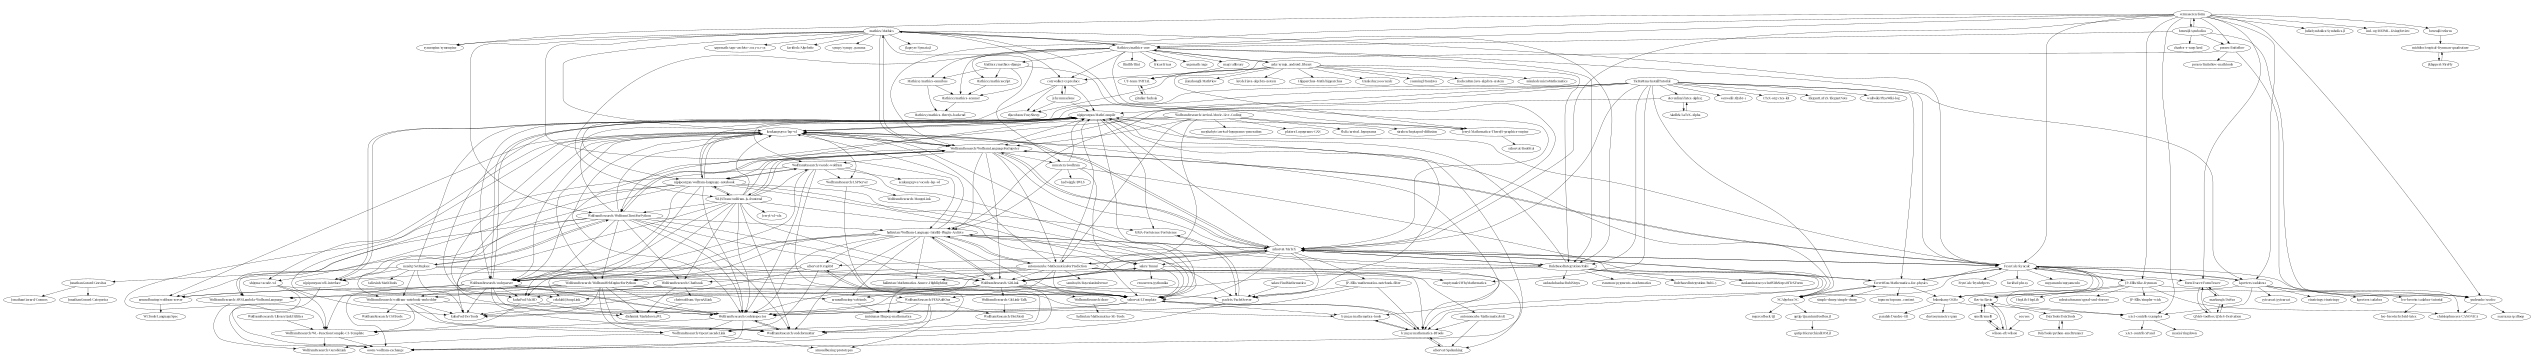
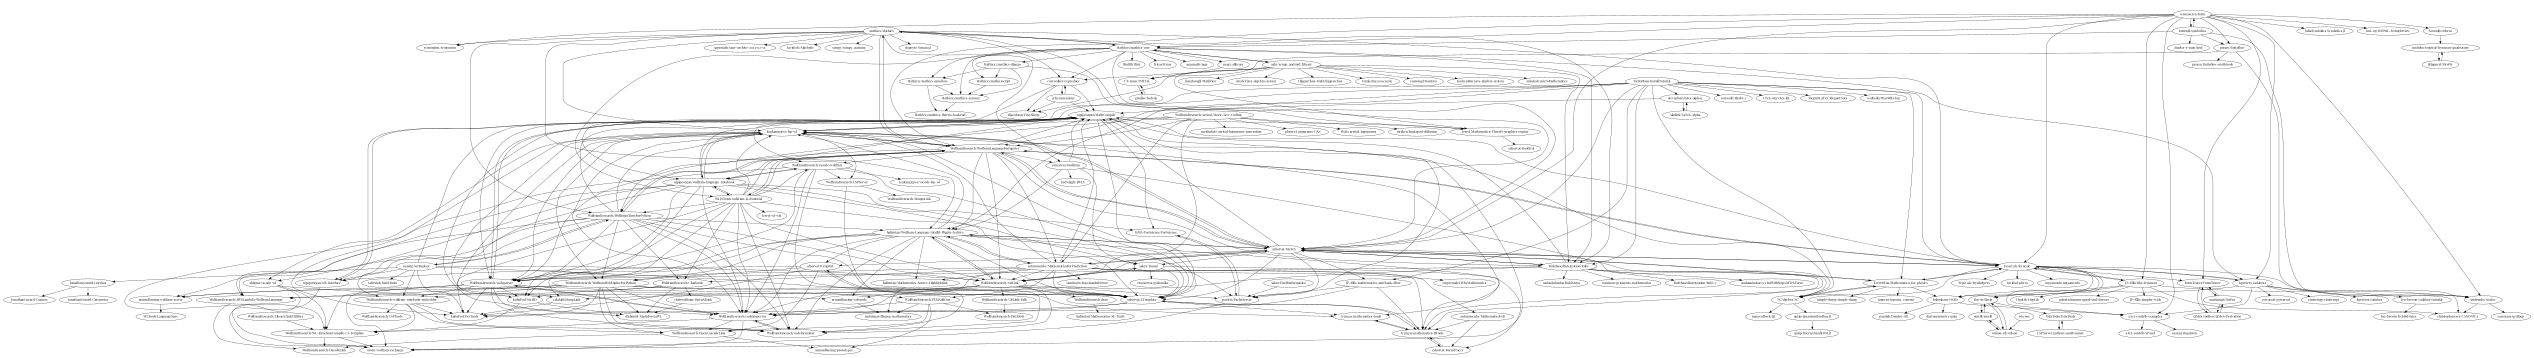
(456, 173) -> none
(1645, 248) -> (1571, 232)
(584, 308) -> none
(2061, 334) -> (2061, 334)
(1448, 350) -> (1448, 350)
